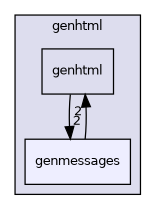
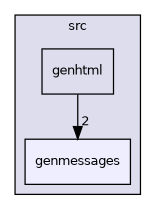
(78, 27) -> (78, 27)
(86, 123) -> none
